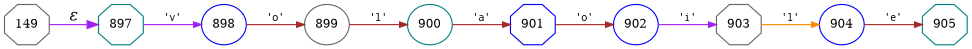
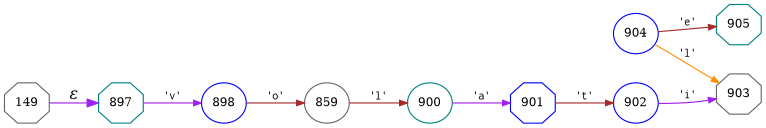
(584, 18) -> (584, 96)
(327, 25) -> (327, 103)
(477, 25) -> (477, 103)
(786, 25) -> (684, 62)
